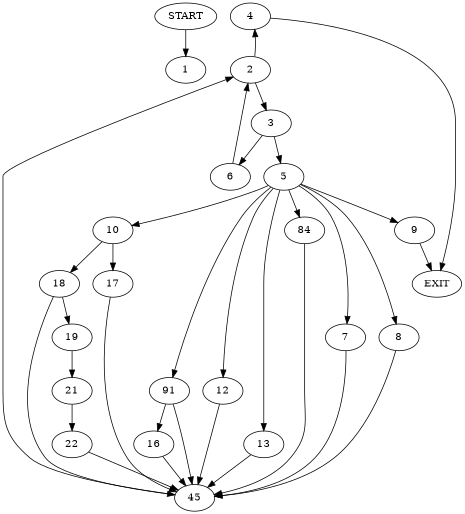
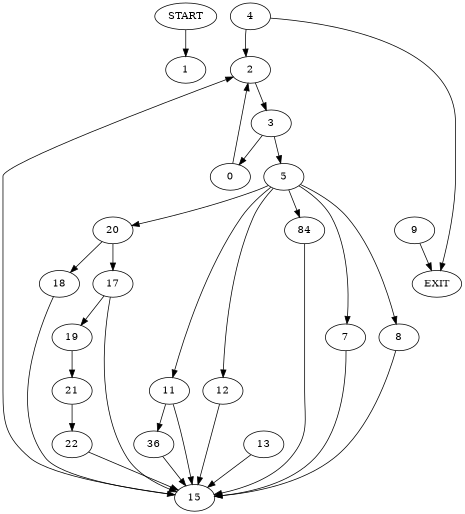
(255, 47) -> (245, 39)
(230, 177) -> (230, 177)
(346, 202) -> none
(113, 230) -> (113, 230)
(264, 306) -> none
(65, 307) -> (95, 308)
(169, 391) -> (169, 391)
(154, 444) -> (154, 444)
(195, 498) -> (195, 498)
